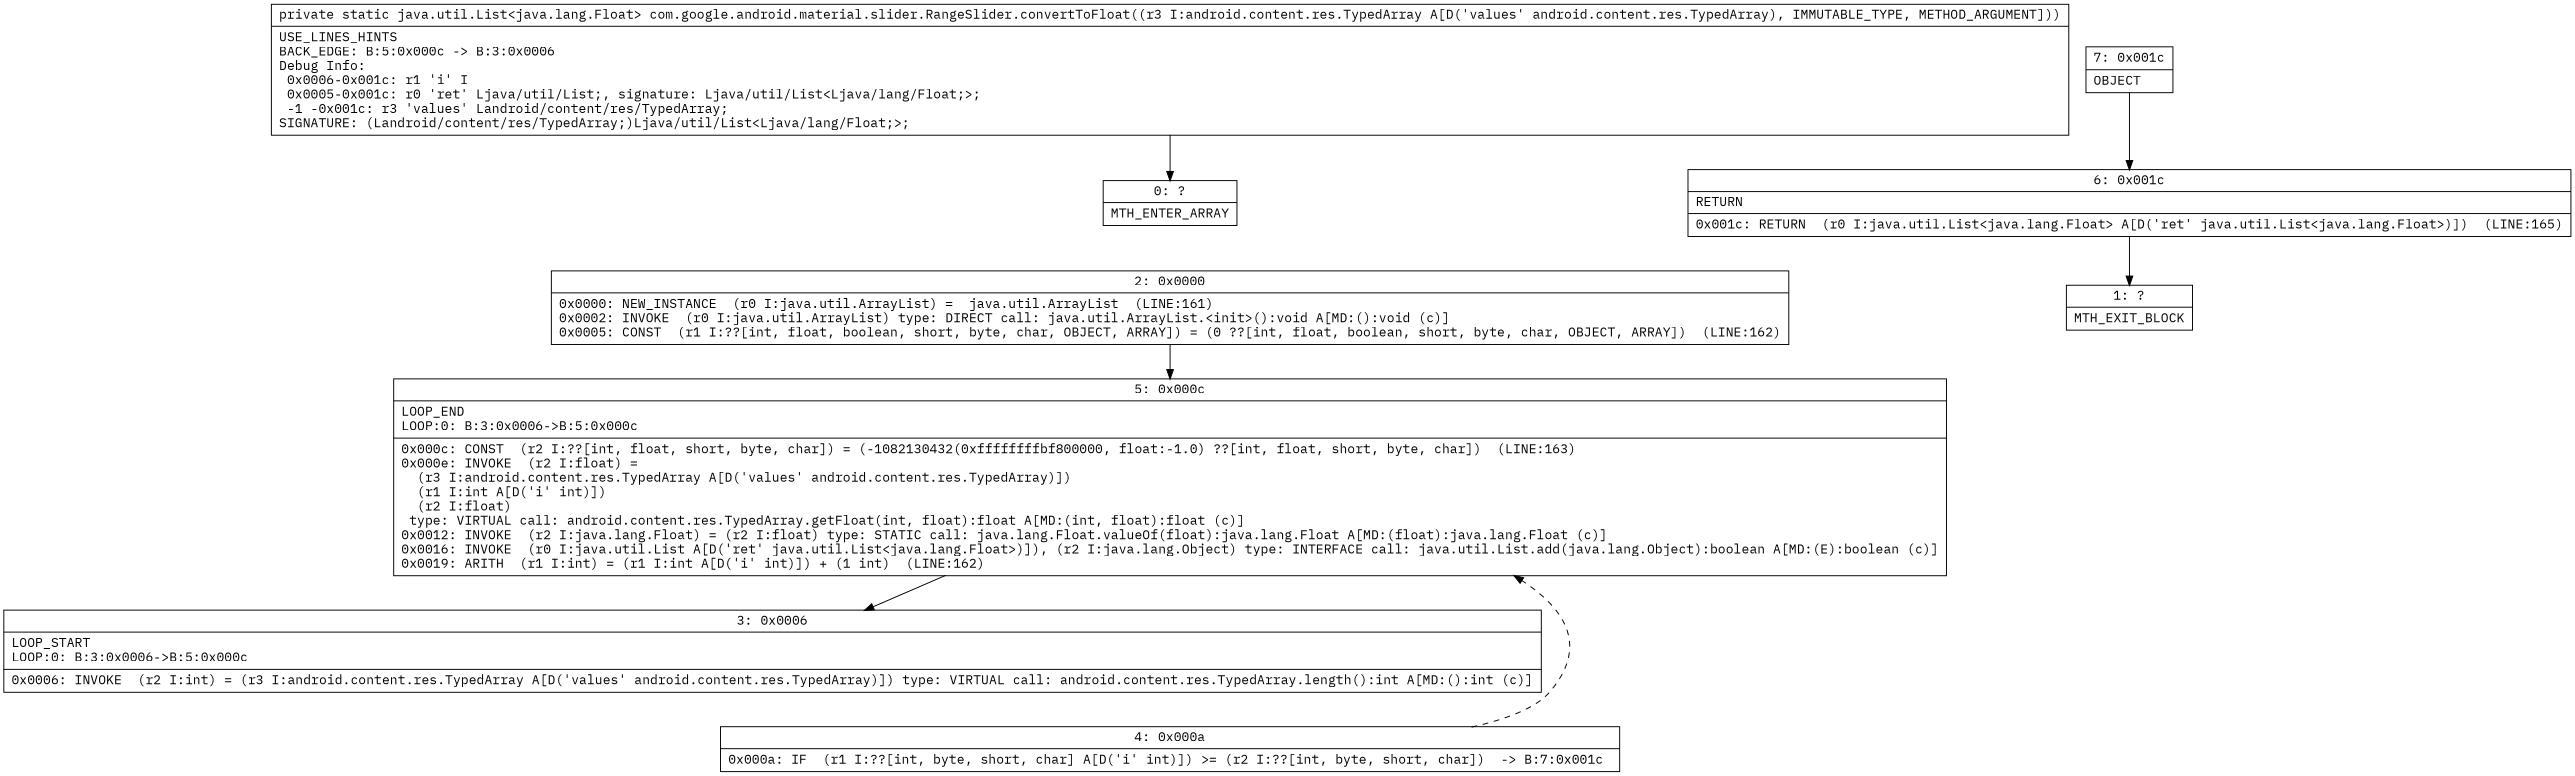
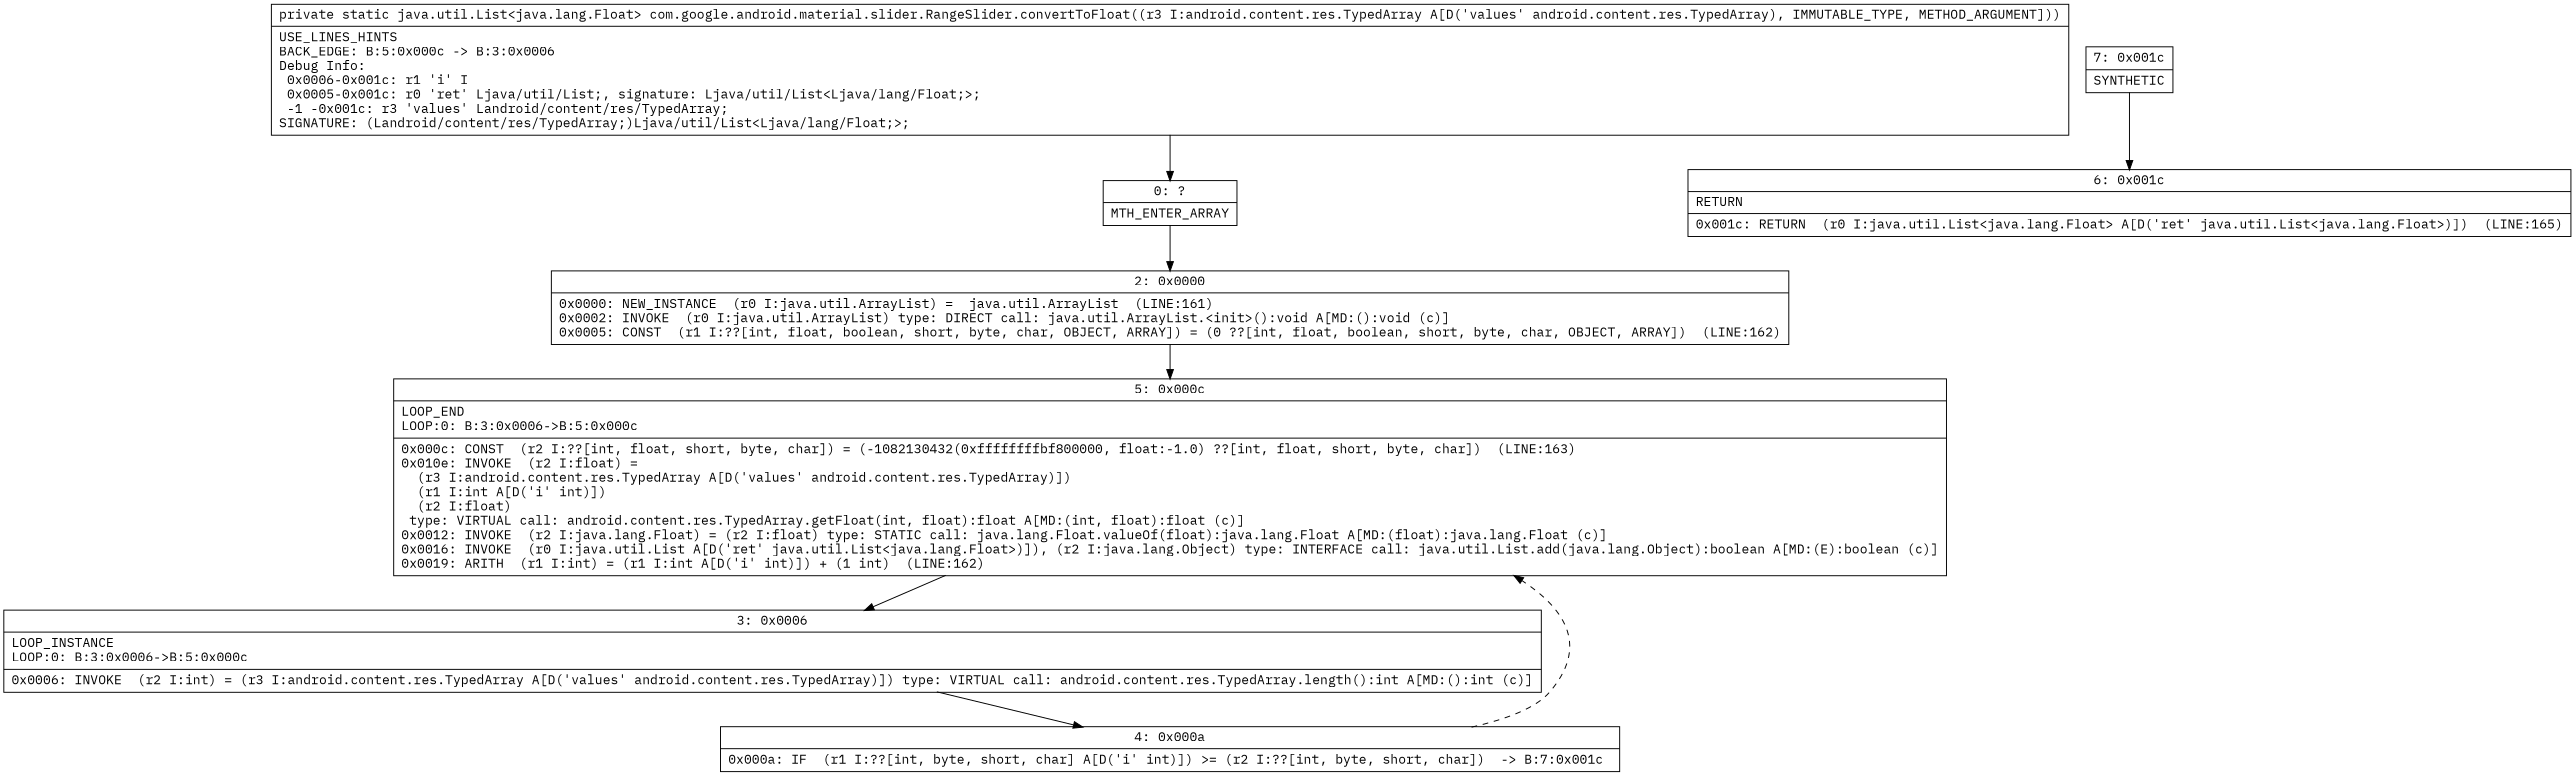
(2118, 81) -> (2129, 81)
none -> (1170, 243)
(2129, 308) -> none
(524, 463) -> (524, 463)
(51, 643) -> (63, 643)
none -> (1005, 708)
